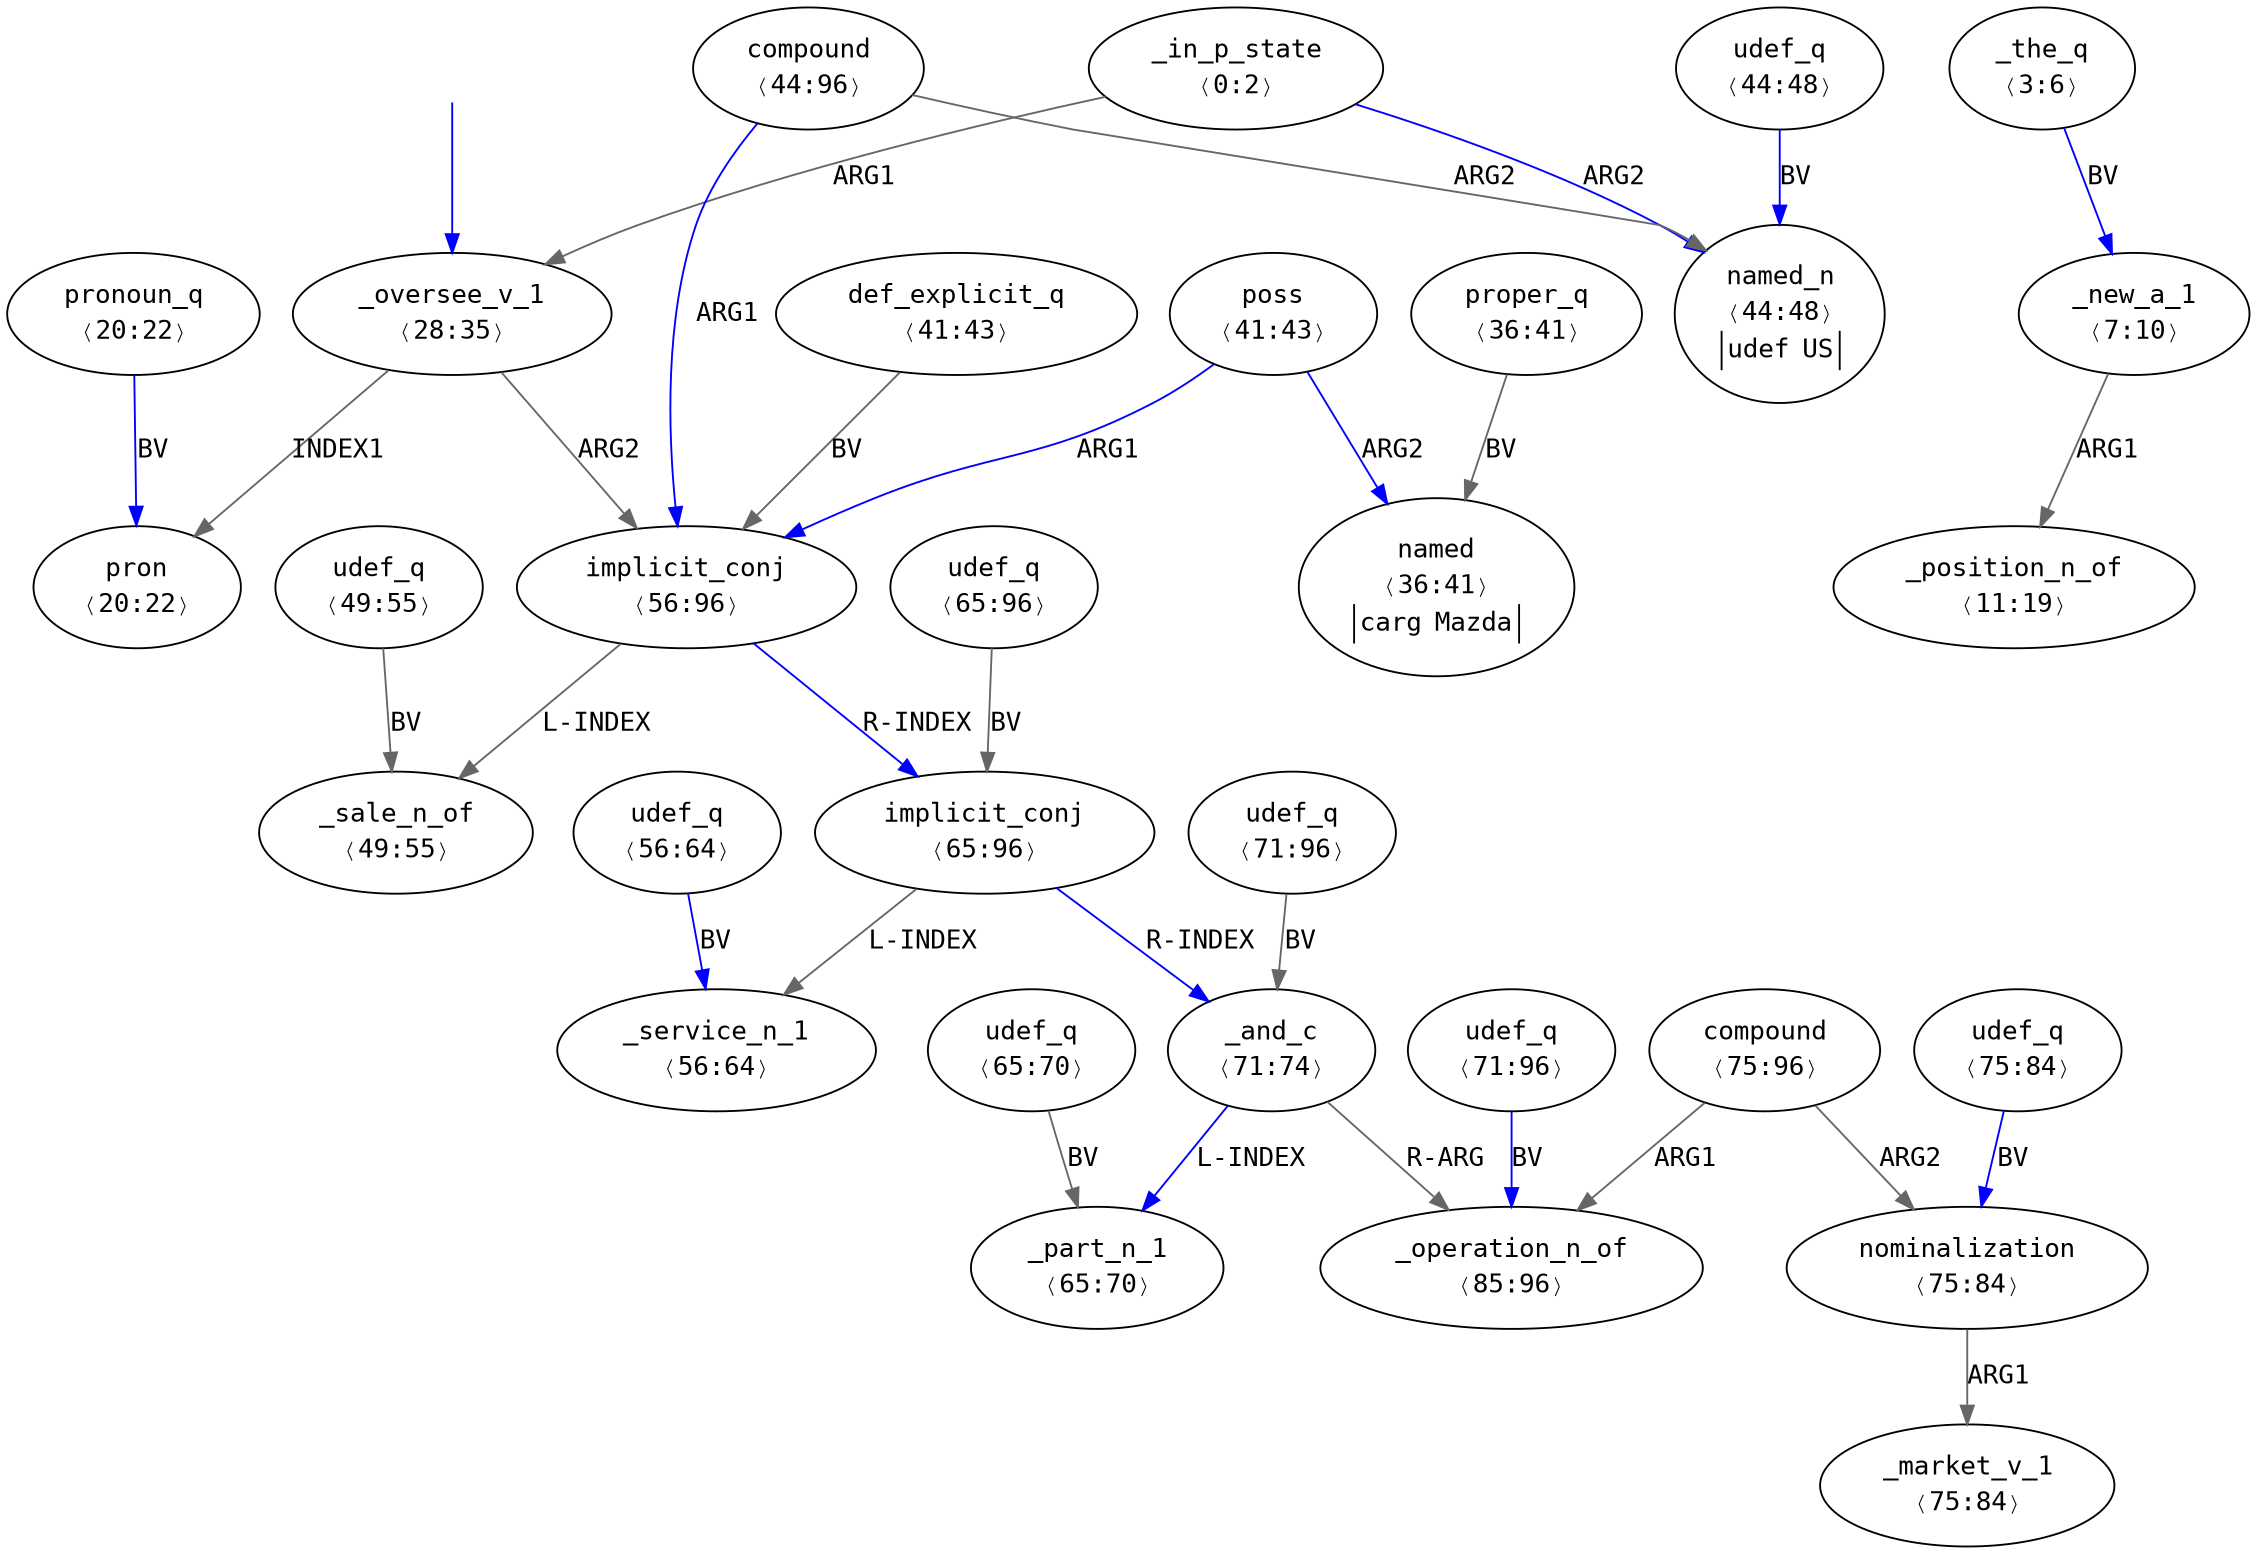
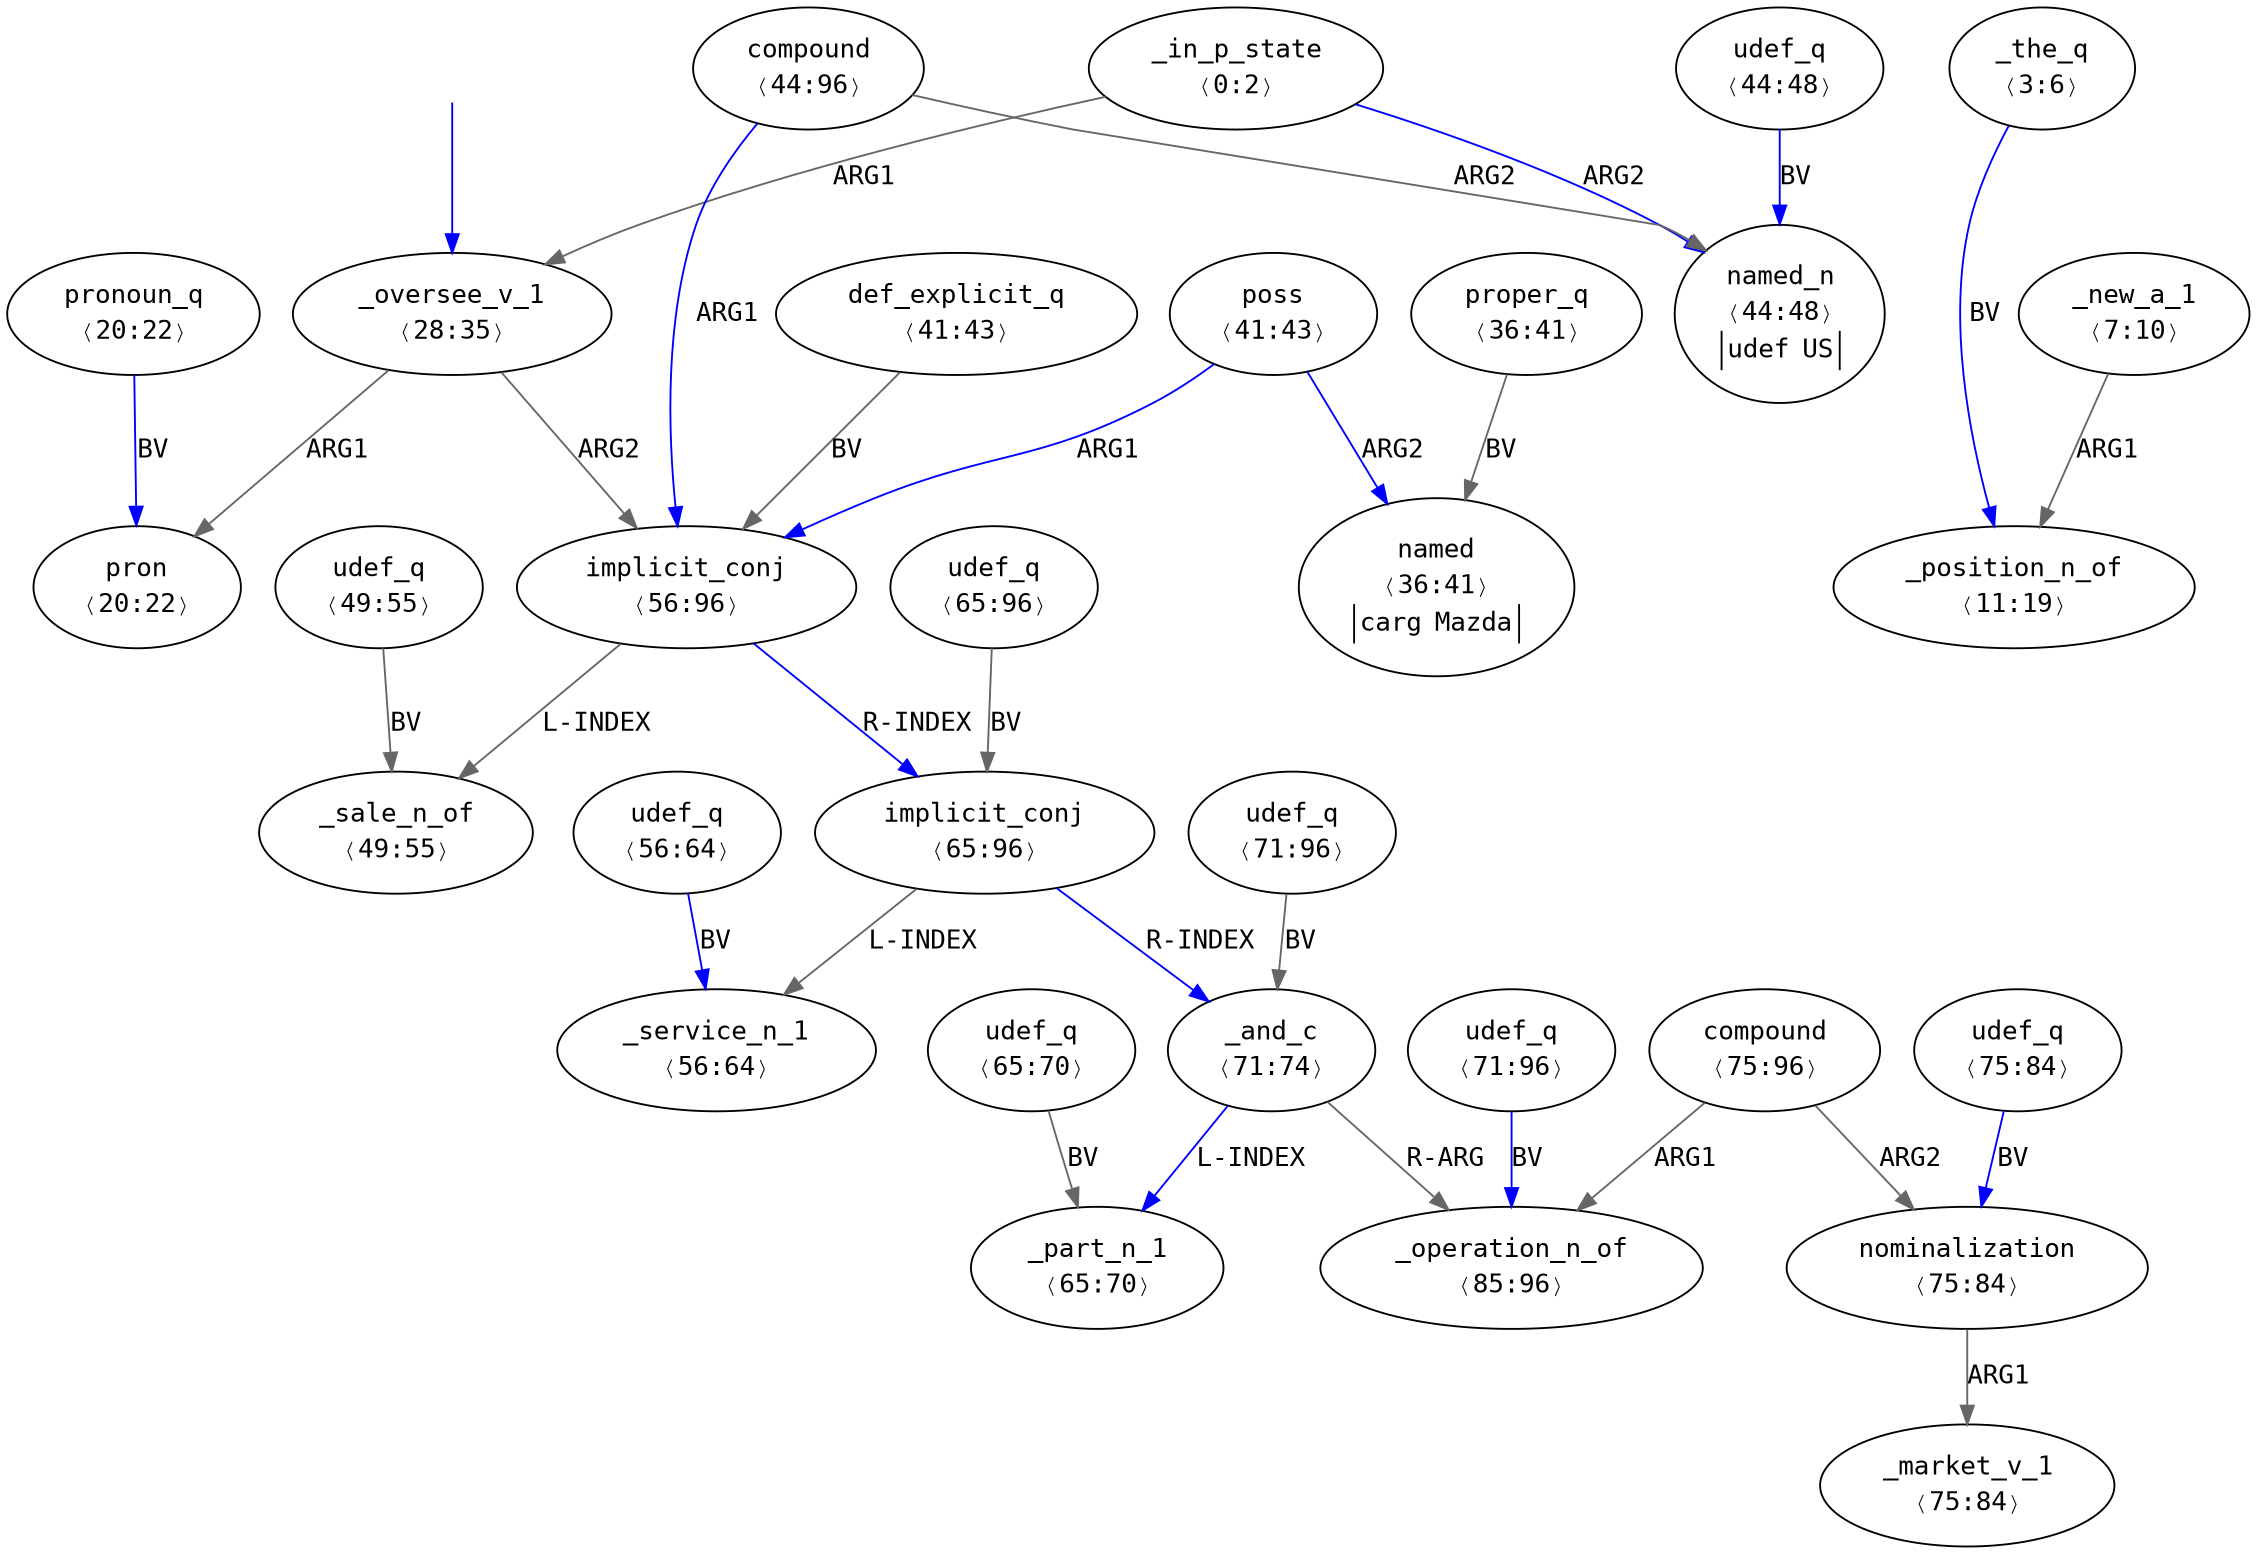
(2085, 182) -> (1960, 314)
(338, 451) -> (338, 451)
